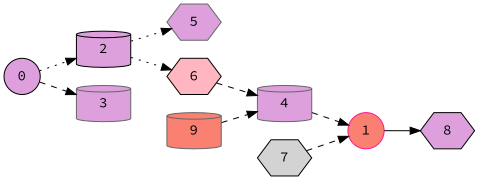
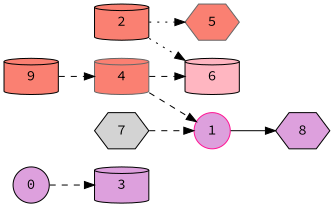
(194, 22) -> (212, 22)
(104, 49) -> (122, 22)
(53, 66) -> none
(194, 76) -> (212, 76)
(232, 88) -> (162, 76)
(104, 104) -> (122, 185)
(285, 104) -> (122, 76)
(194, 131) -> (31, 76)
(366, 131) -> (212, 131)
